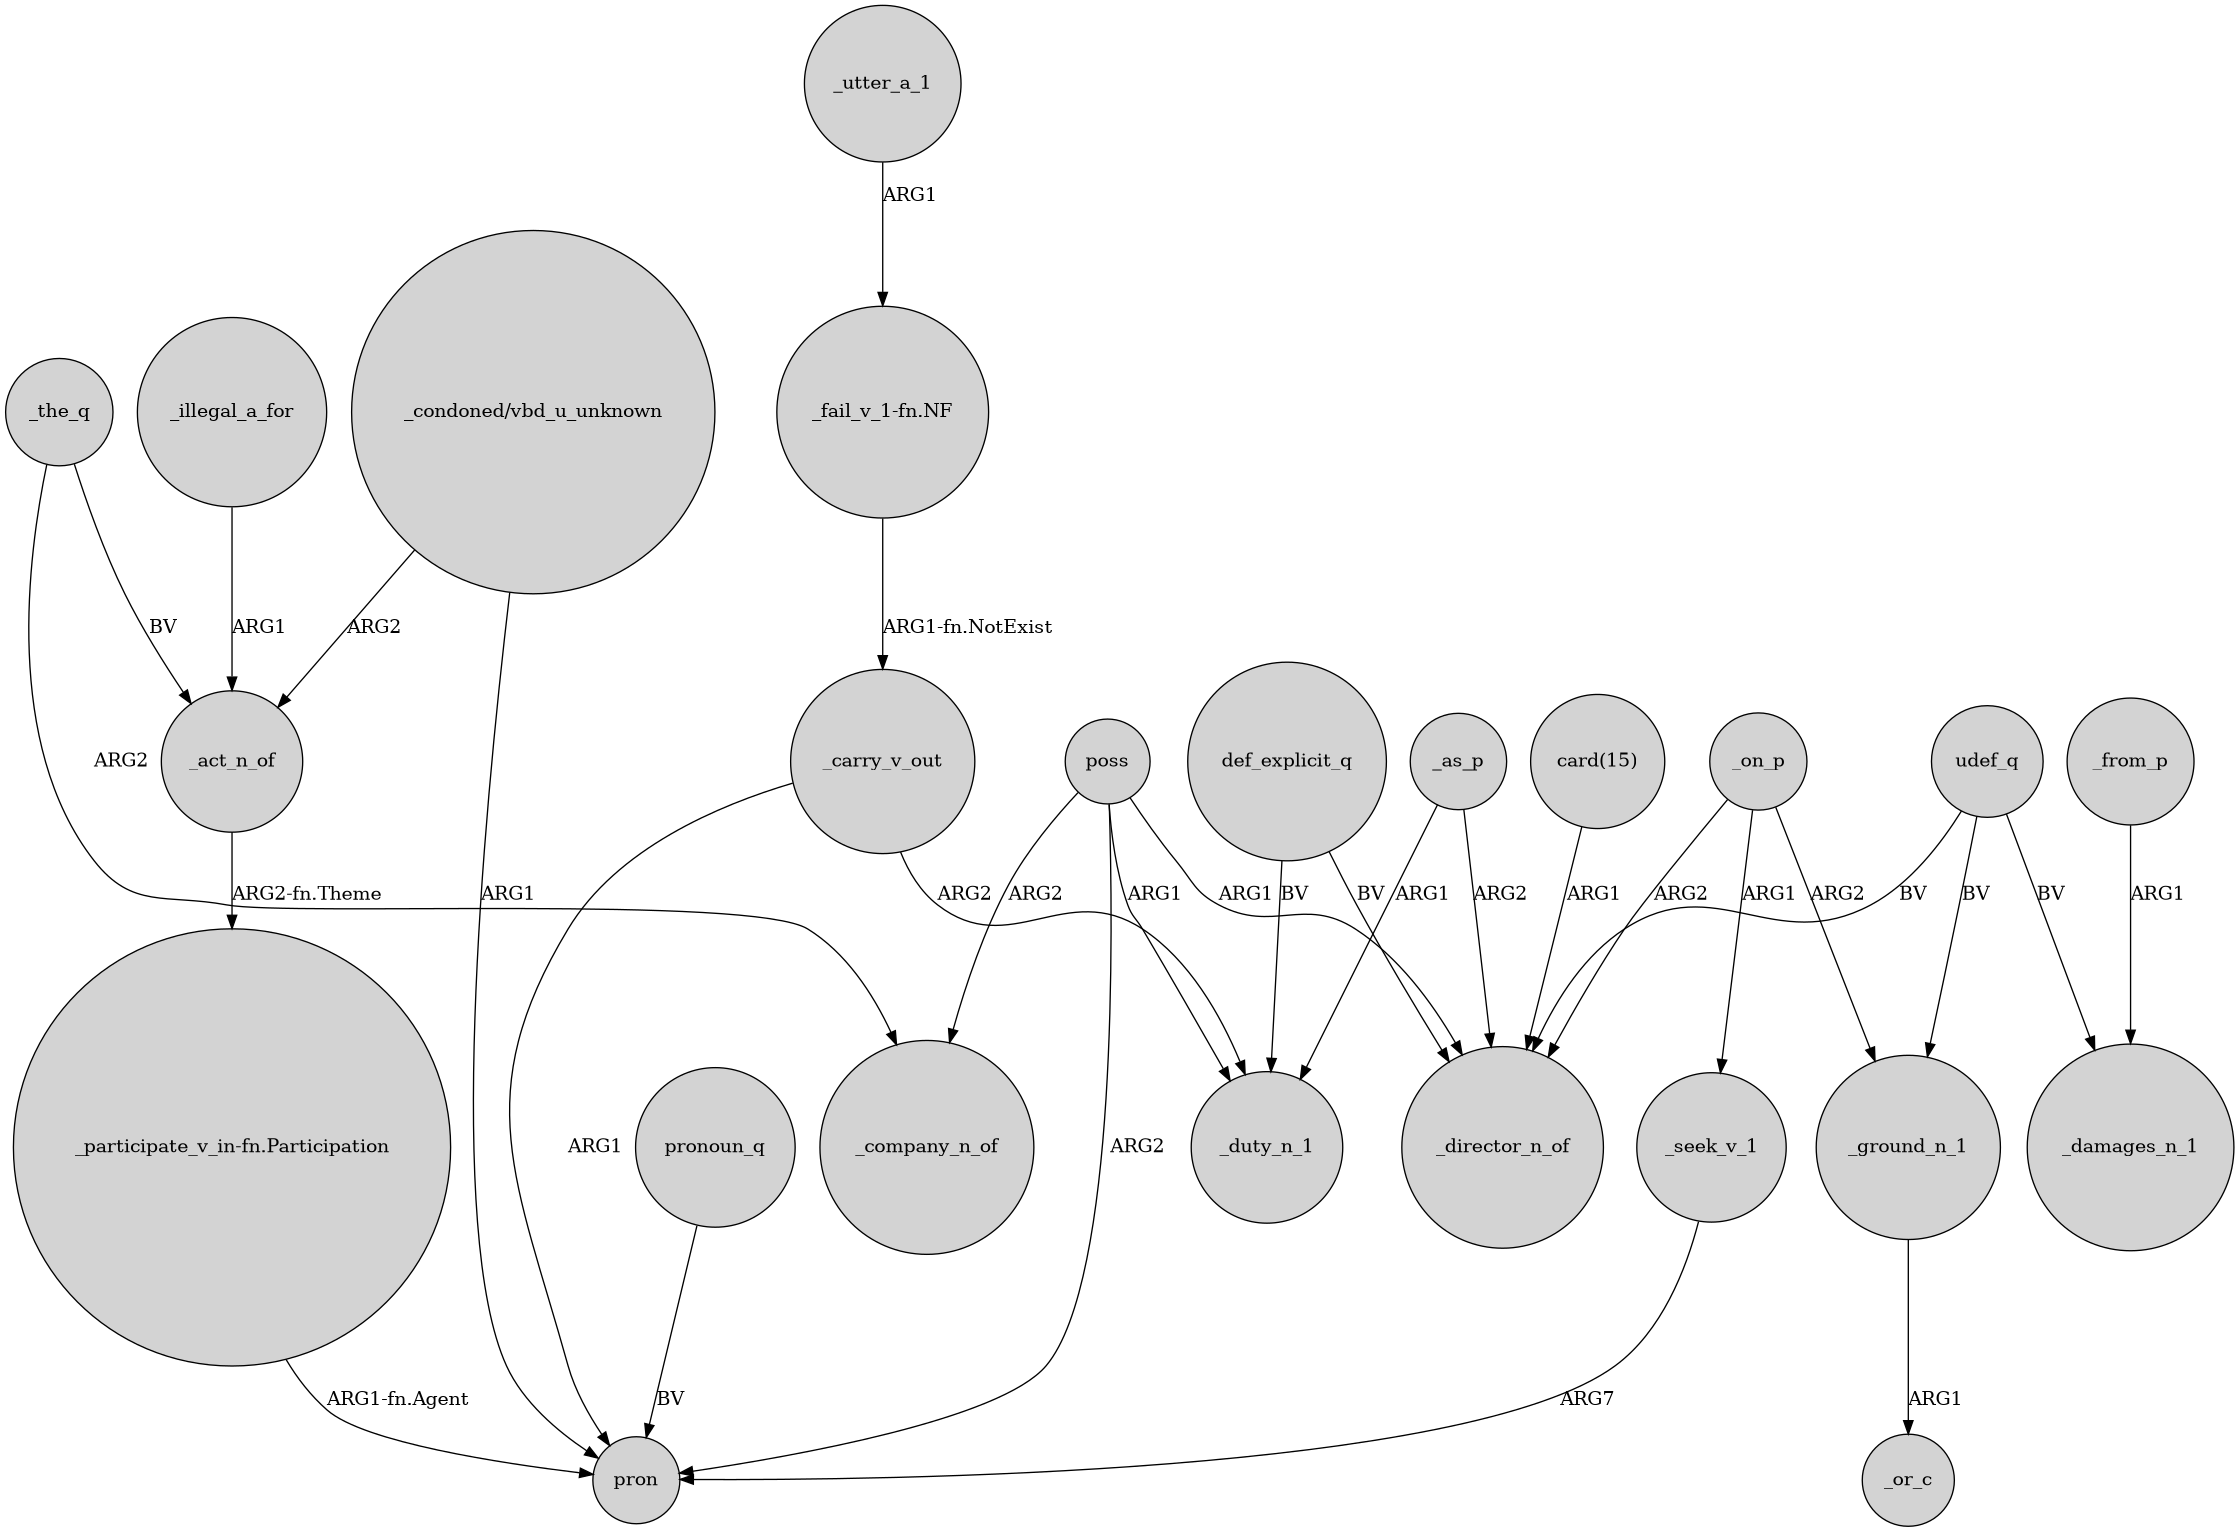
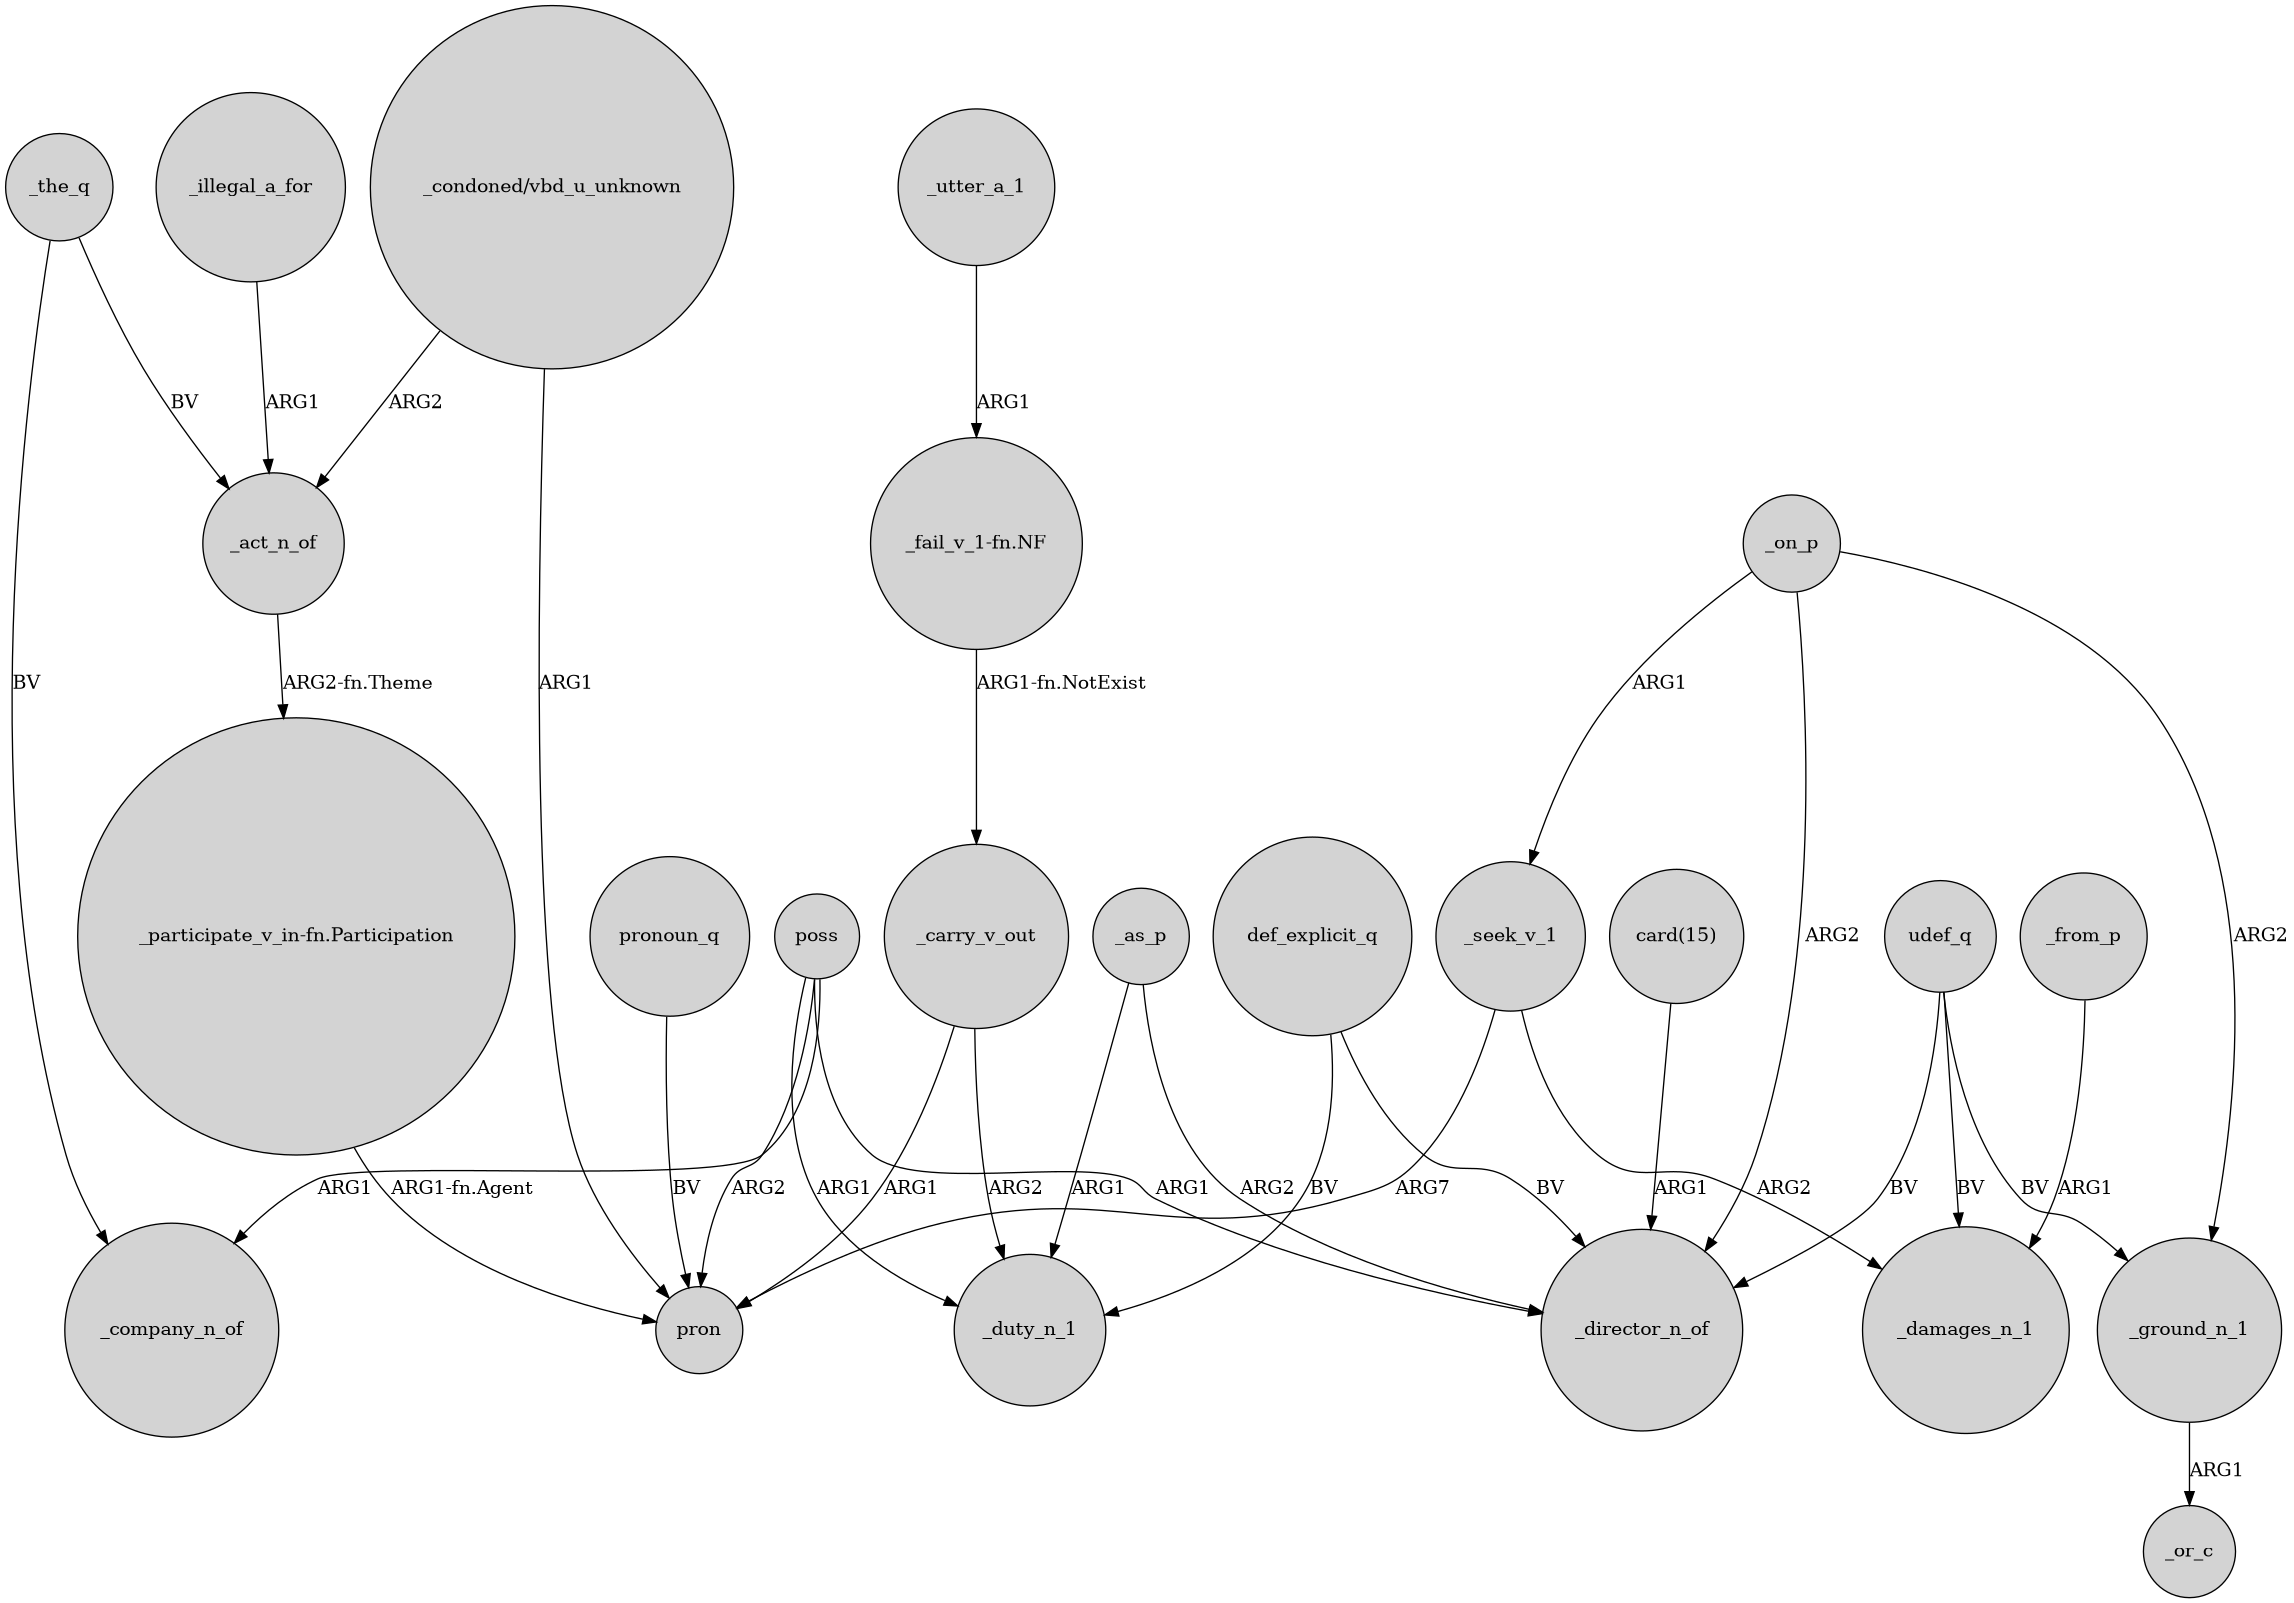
(122, 761) -> (27, 684)
(1036, 895) -> (345, 1189)
none -> (1671, 1172)
